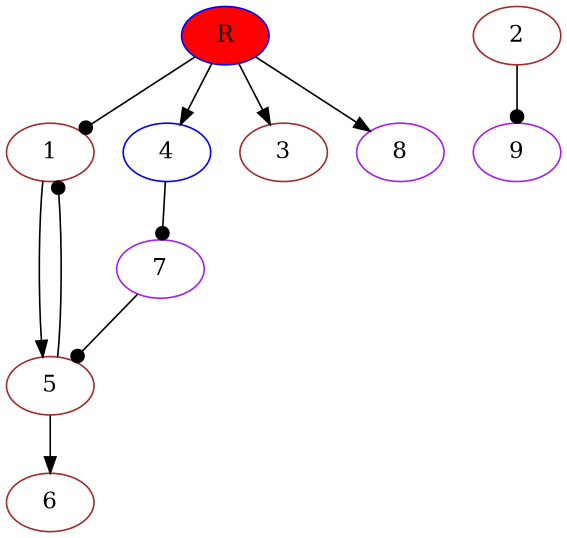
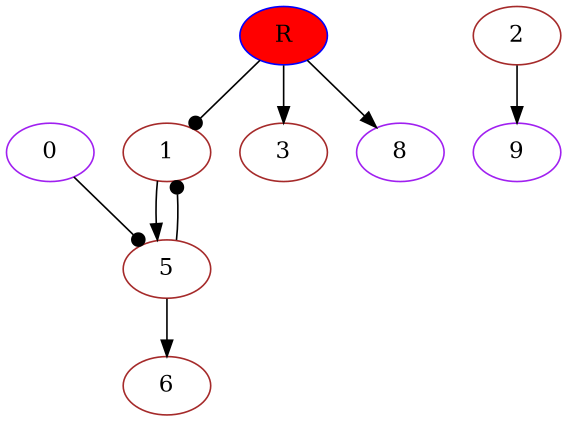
(517, 88) -> (517, 86)
(167, 152) -> none
(160, 269) -> (50, 152)
